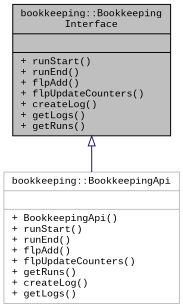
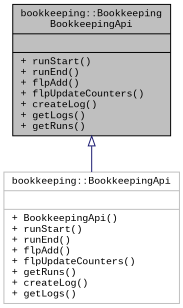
(92, 24) -> (92, 24)
